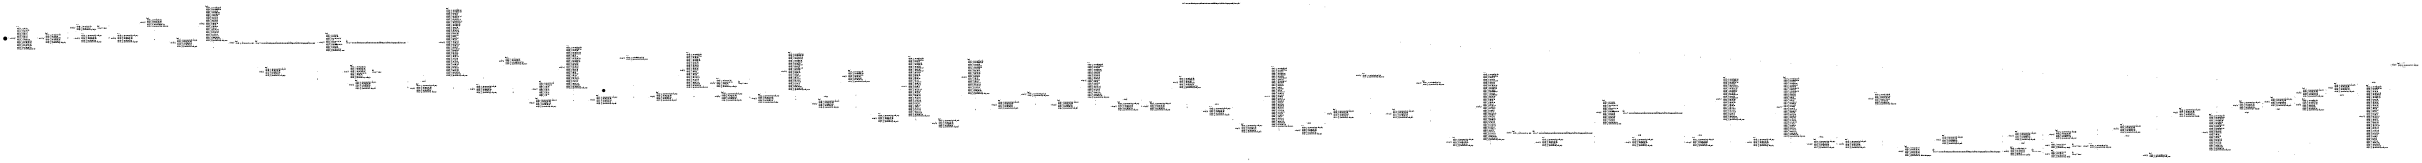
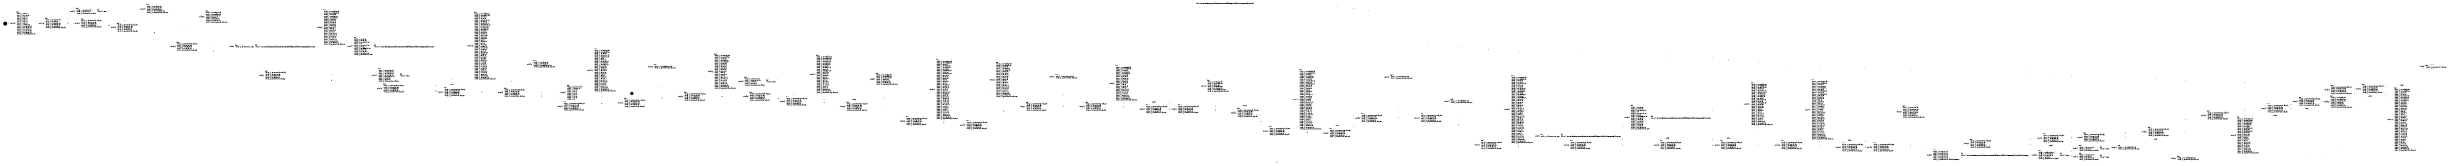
none -> (213, 17)
